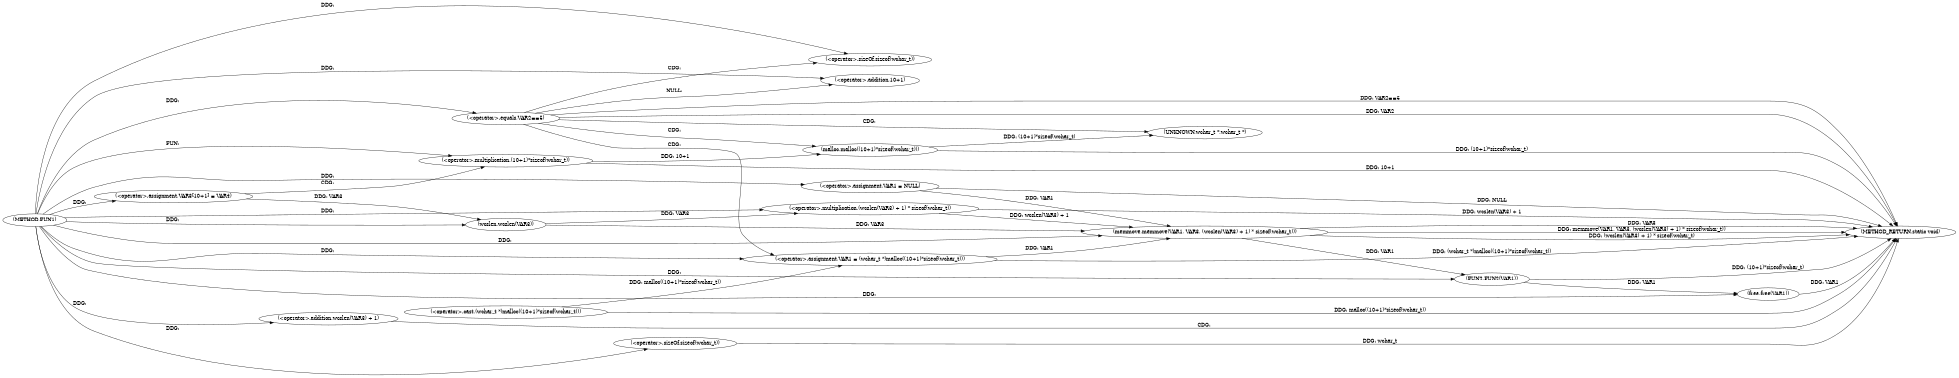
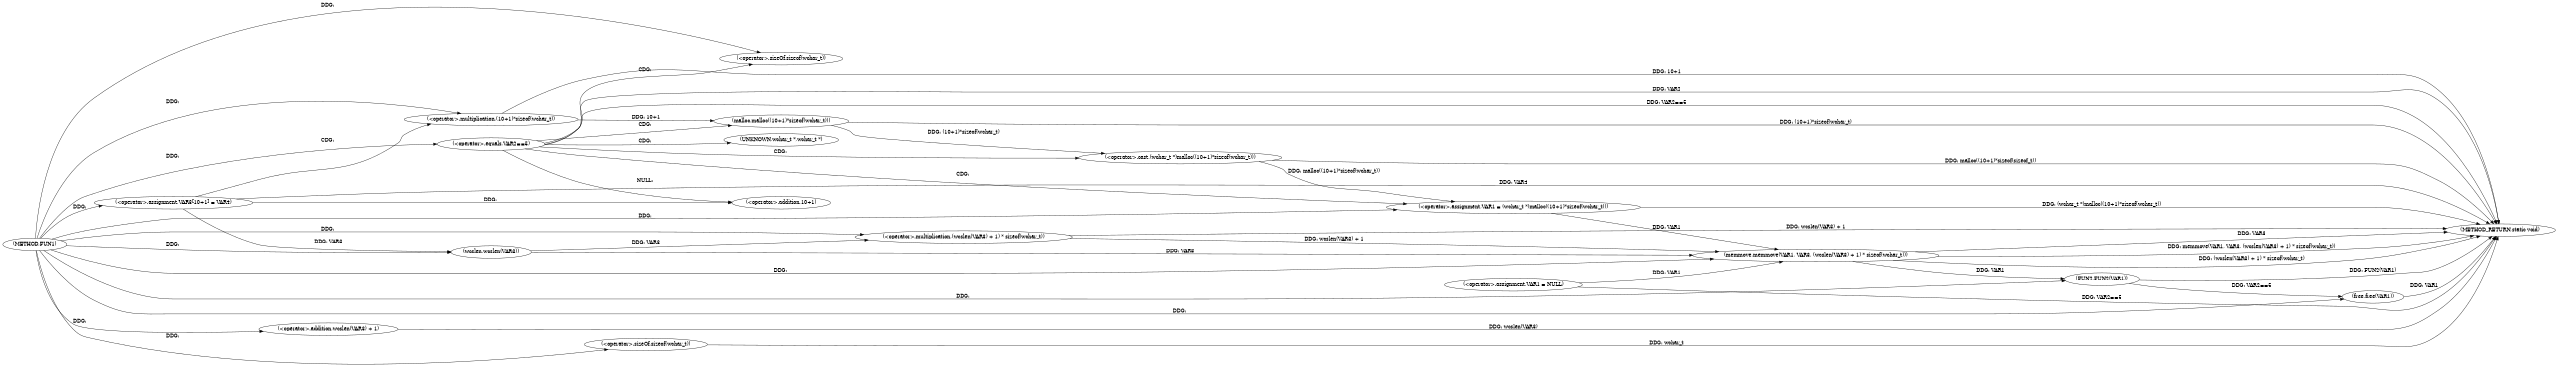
(389, 71) -> (490, 203)
(1039, 141) -> (965, 145)
(174, 144) -> (174, 102)
none -> (807, 156)
(418, 179) -> none
none -> (1365, 185)
(1492, 201) -> (2102, 298)
(1768, 268) -> (2373, 271)
(1642, 283) -> (2252, 286)
(1380, 311) -> (1991, 161)
(1205, 326) -> (1513, 327)
